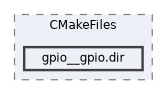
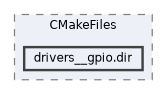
(83, 59) -> (83, 59)
